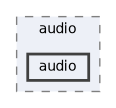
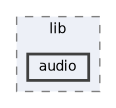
(58, 30) -> (58, 30)
